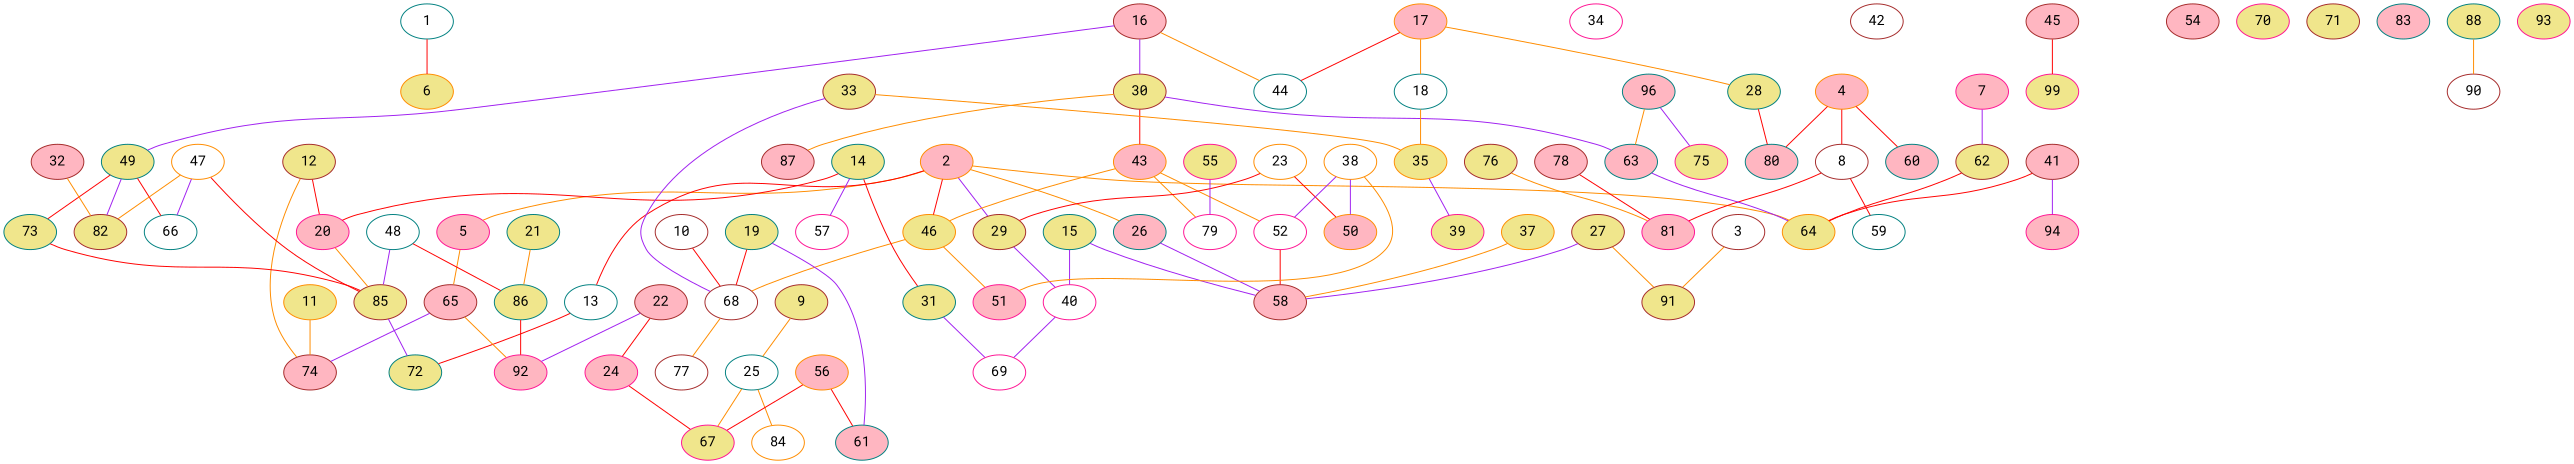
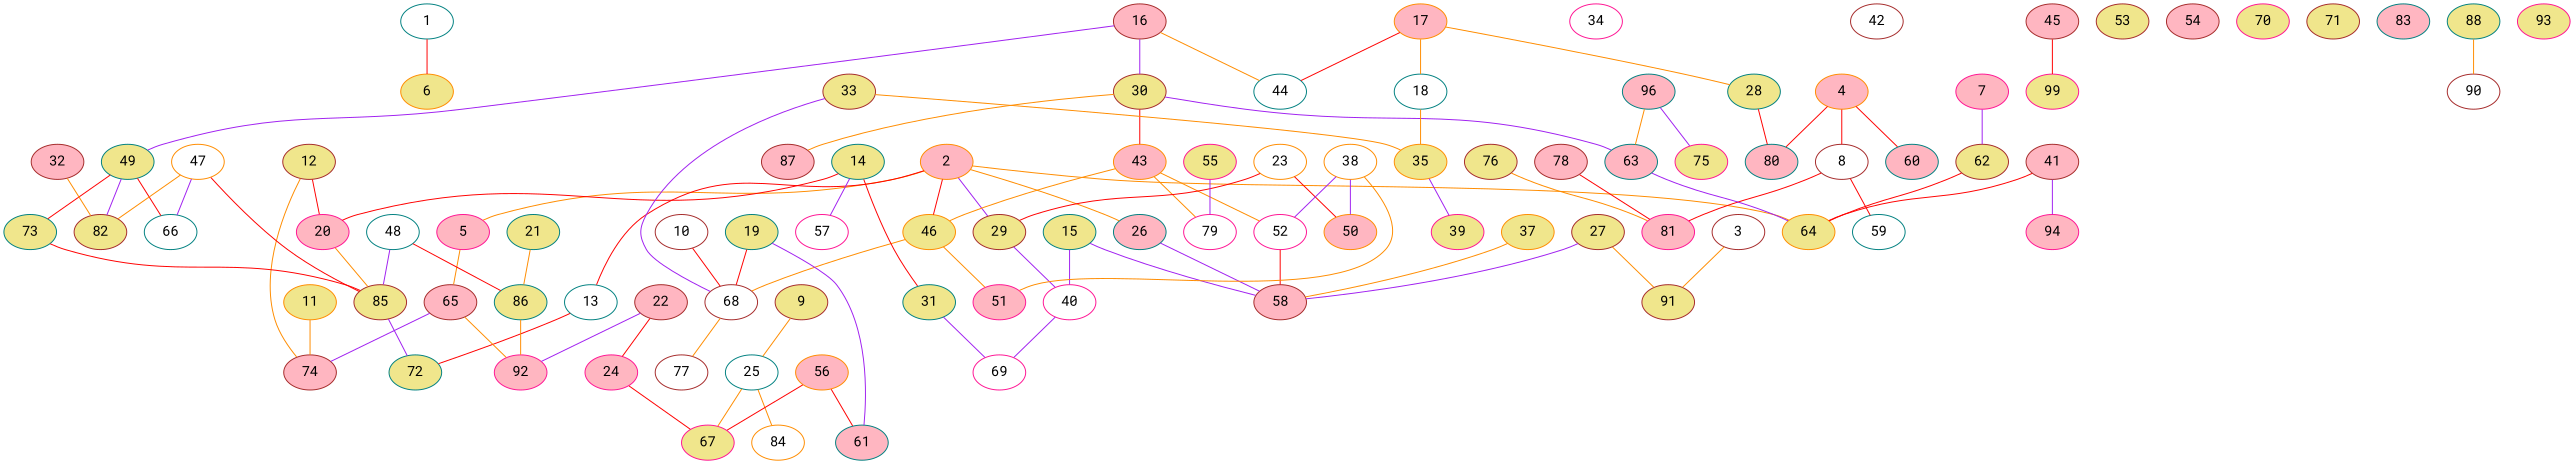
none -> (2123, 21)
(521, 341) -> (521, 341)
